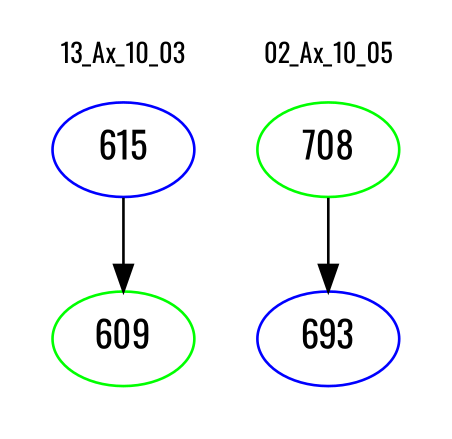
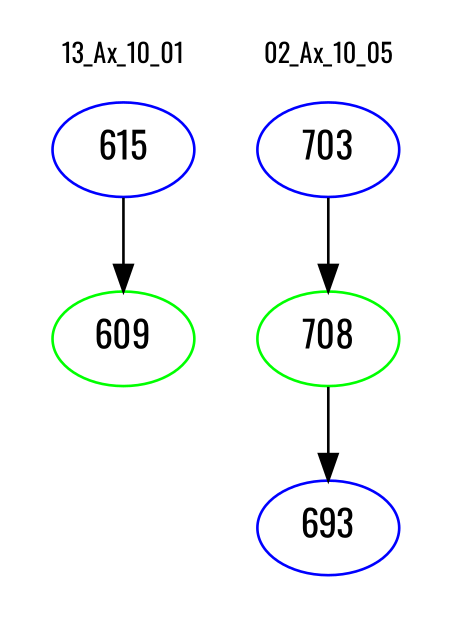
(123, 56) -> (123, 56)
none -> (328, 150)
